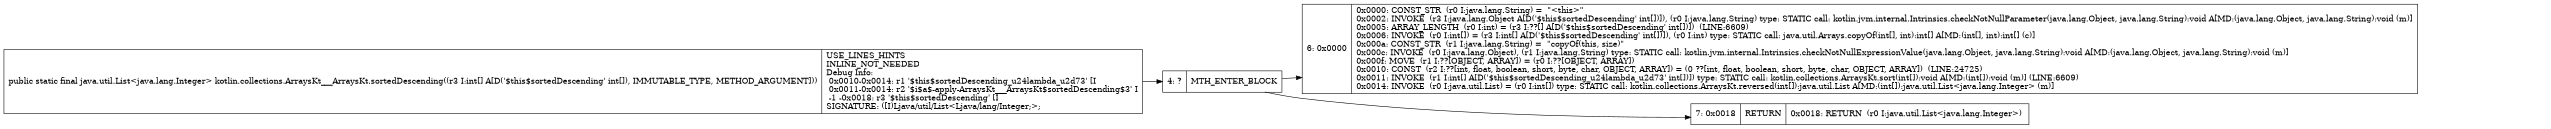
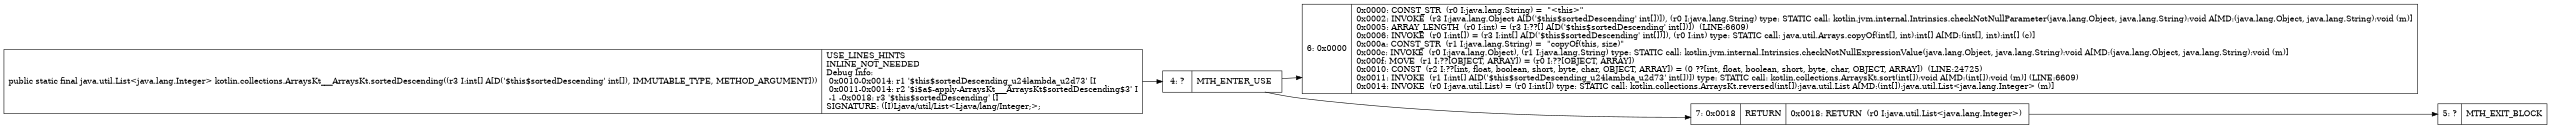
(1234, 81) -> (1234, 81)
none -> (2492, 114)
